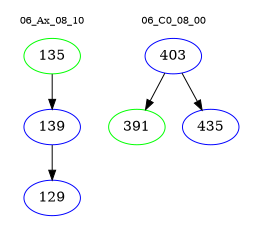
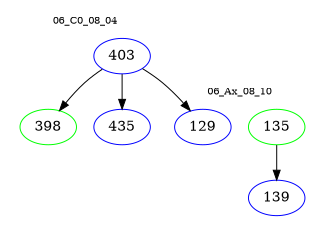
(174, 21) -> (85, 21)
(137, 127) -> (48, 127)
(52, 158) -> (173, 92)
